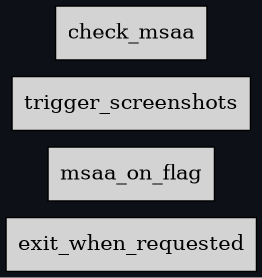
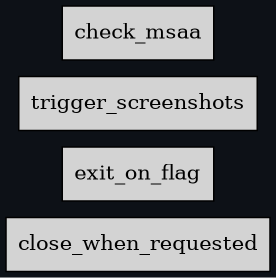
(131, 174) -> (138, 174)
(131, 244) -> (138, 244)
